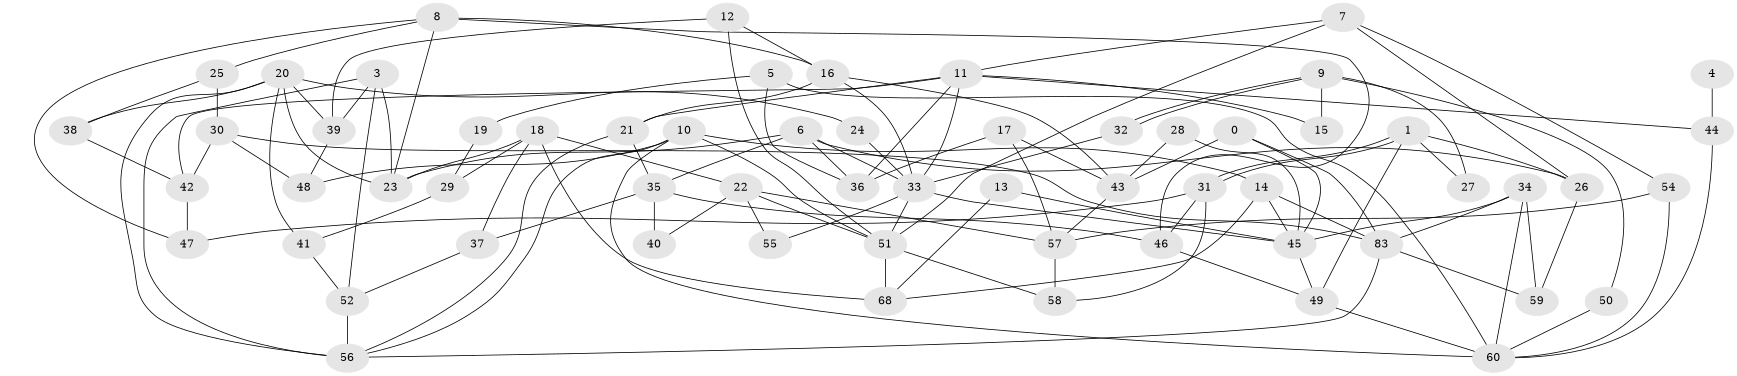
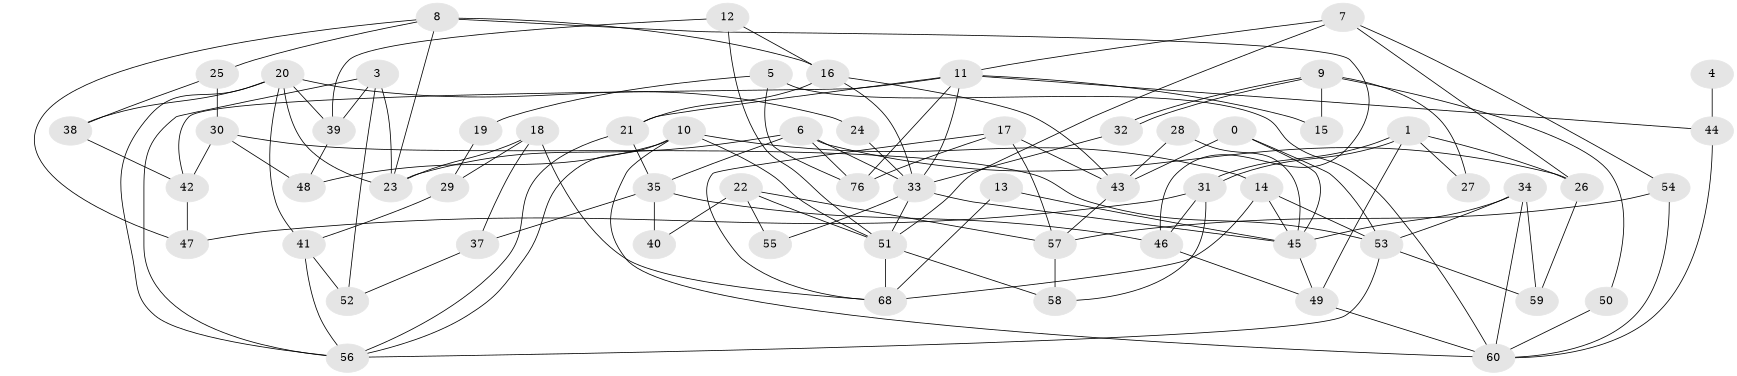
(631, 157) -> none
none -> (735, 169)
(858, 188) -> (858, 188)
(1382, 245) -> (1382, 245)
(347, 330) -> (315, 304)
